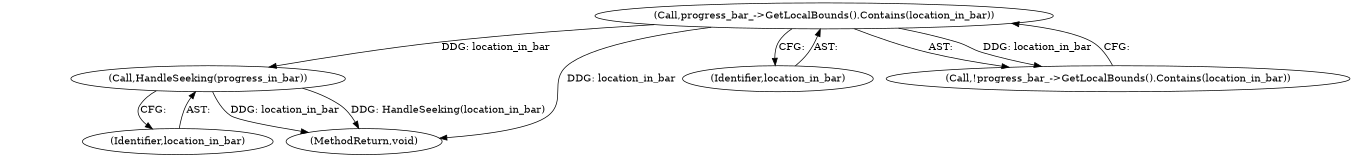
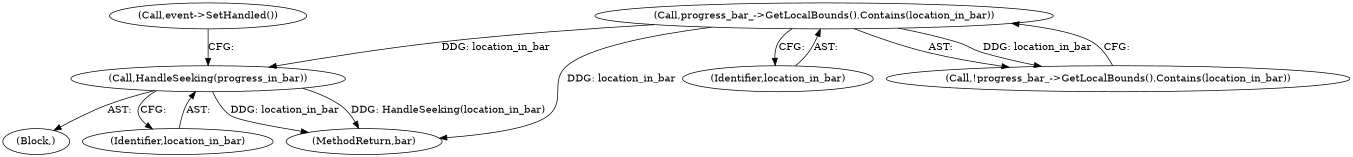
none -> (208, 16)
none -> (36, 142)
(364, 142) -> (364, 142)
